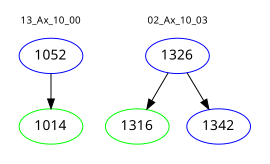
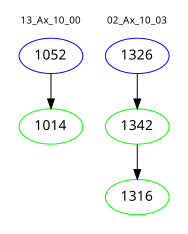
(160, 87) -> (137, 157)
(219, 126) -> (137, 126)
